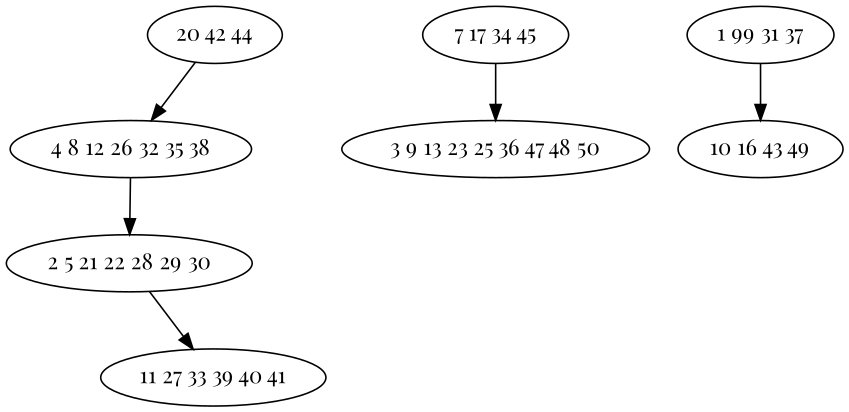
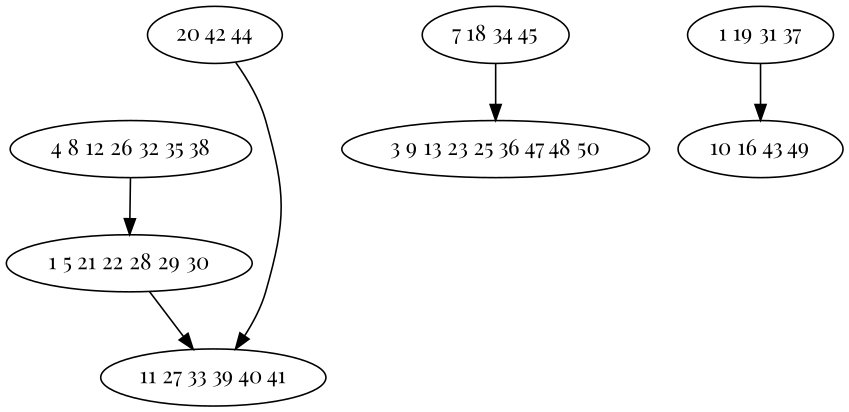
(496, 35) -> (496, 35)
(761, 35) -> (761, 35)
(178, 85) -> (281, 198)
(129, 263) -> (129, 263)
